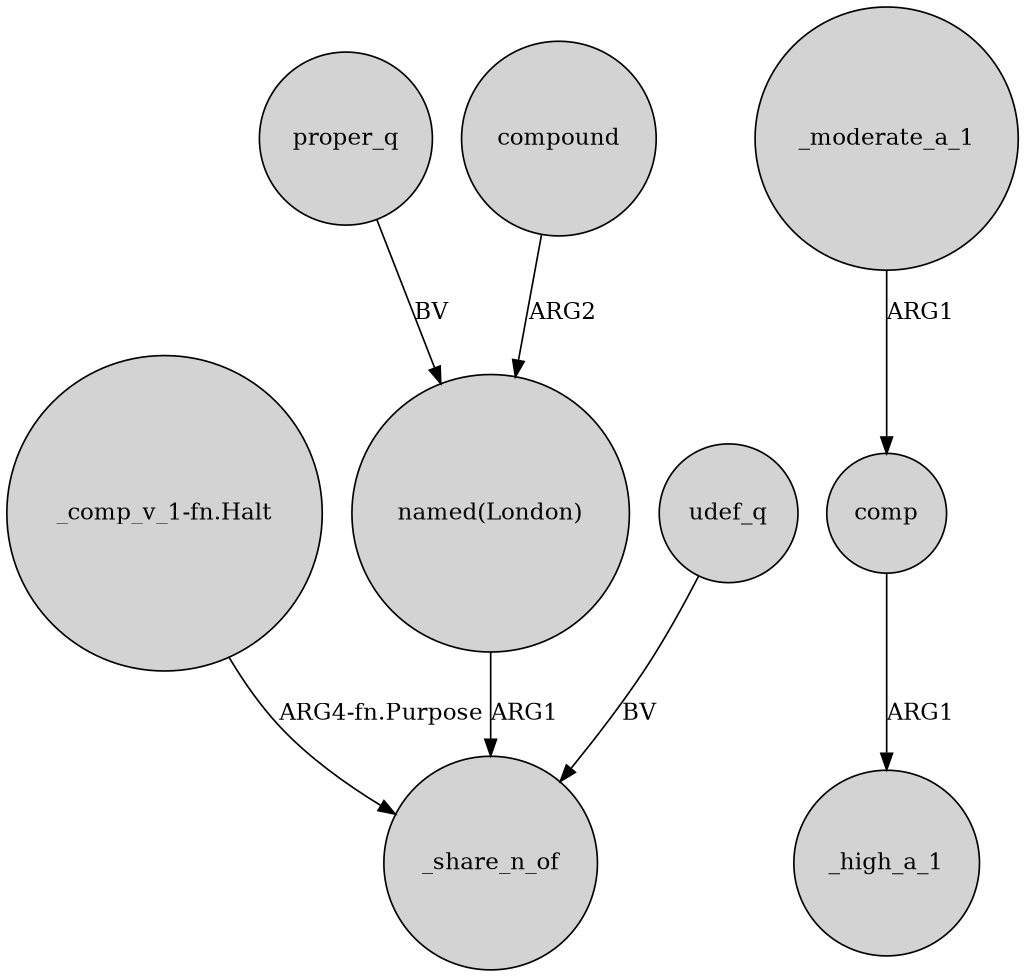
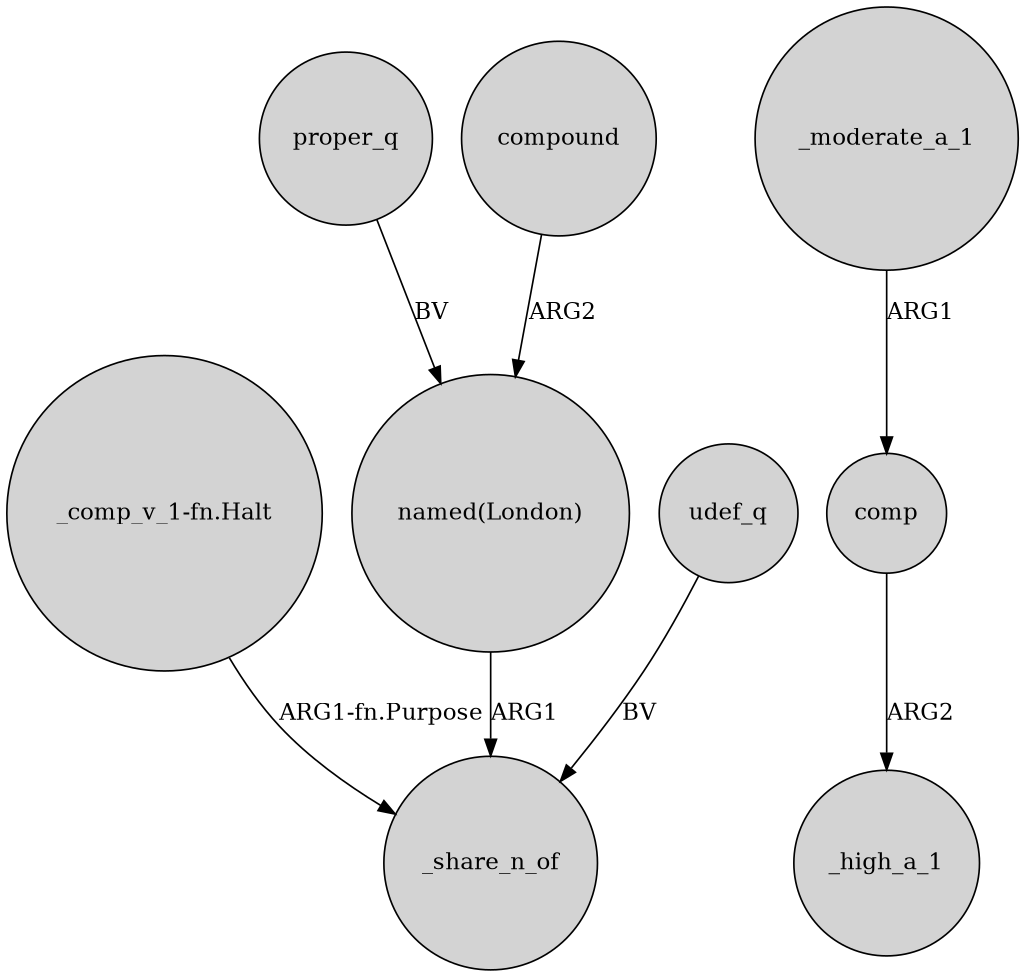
(382, 714) -> (382, 714)
(921, 714) -> (921, 714)
